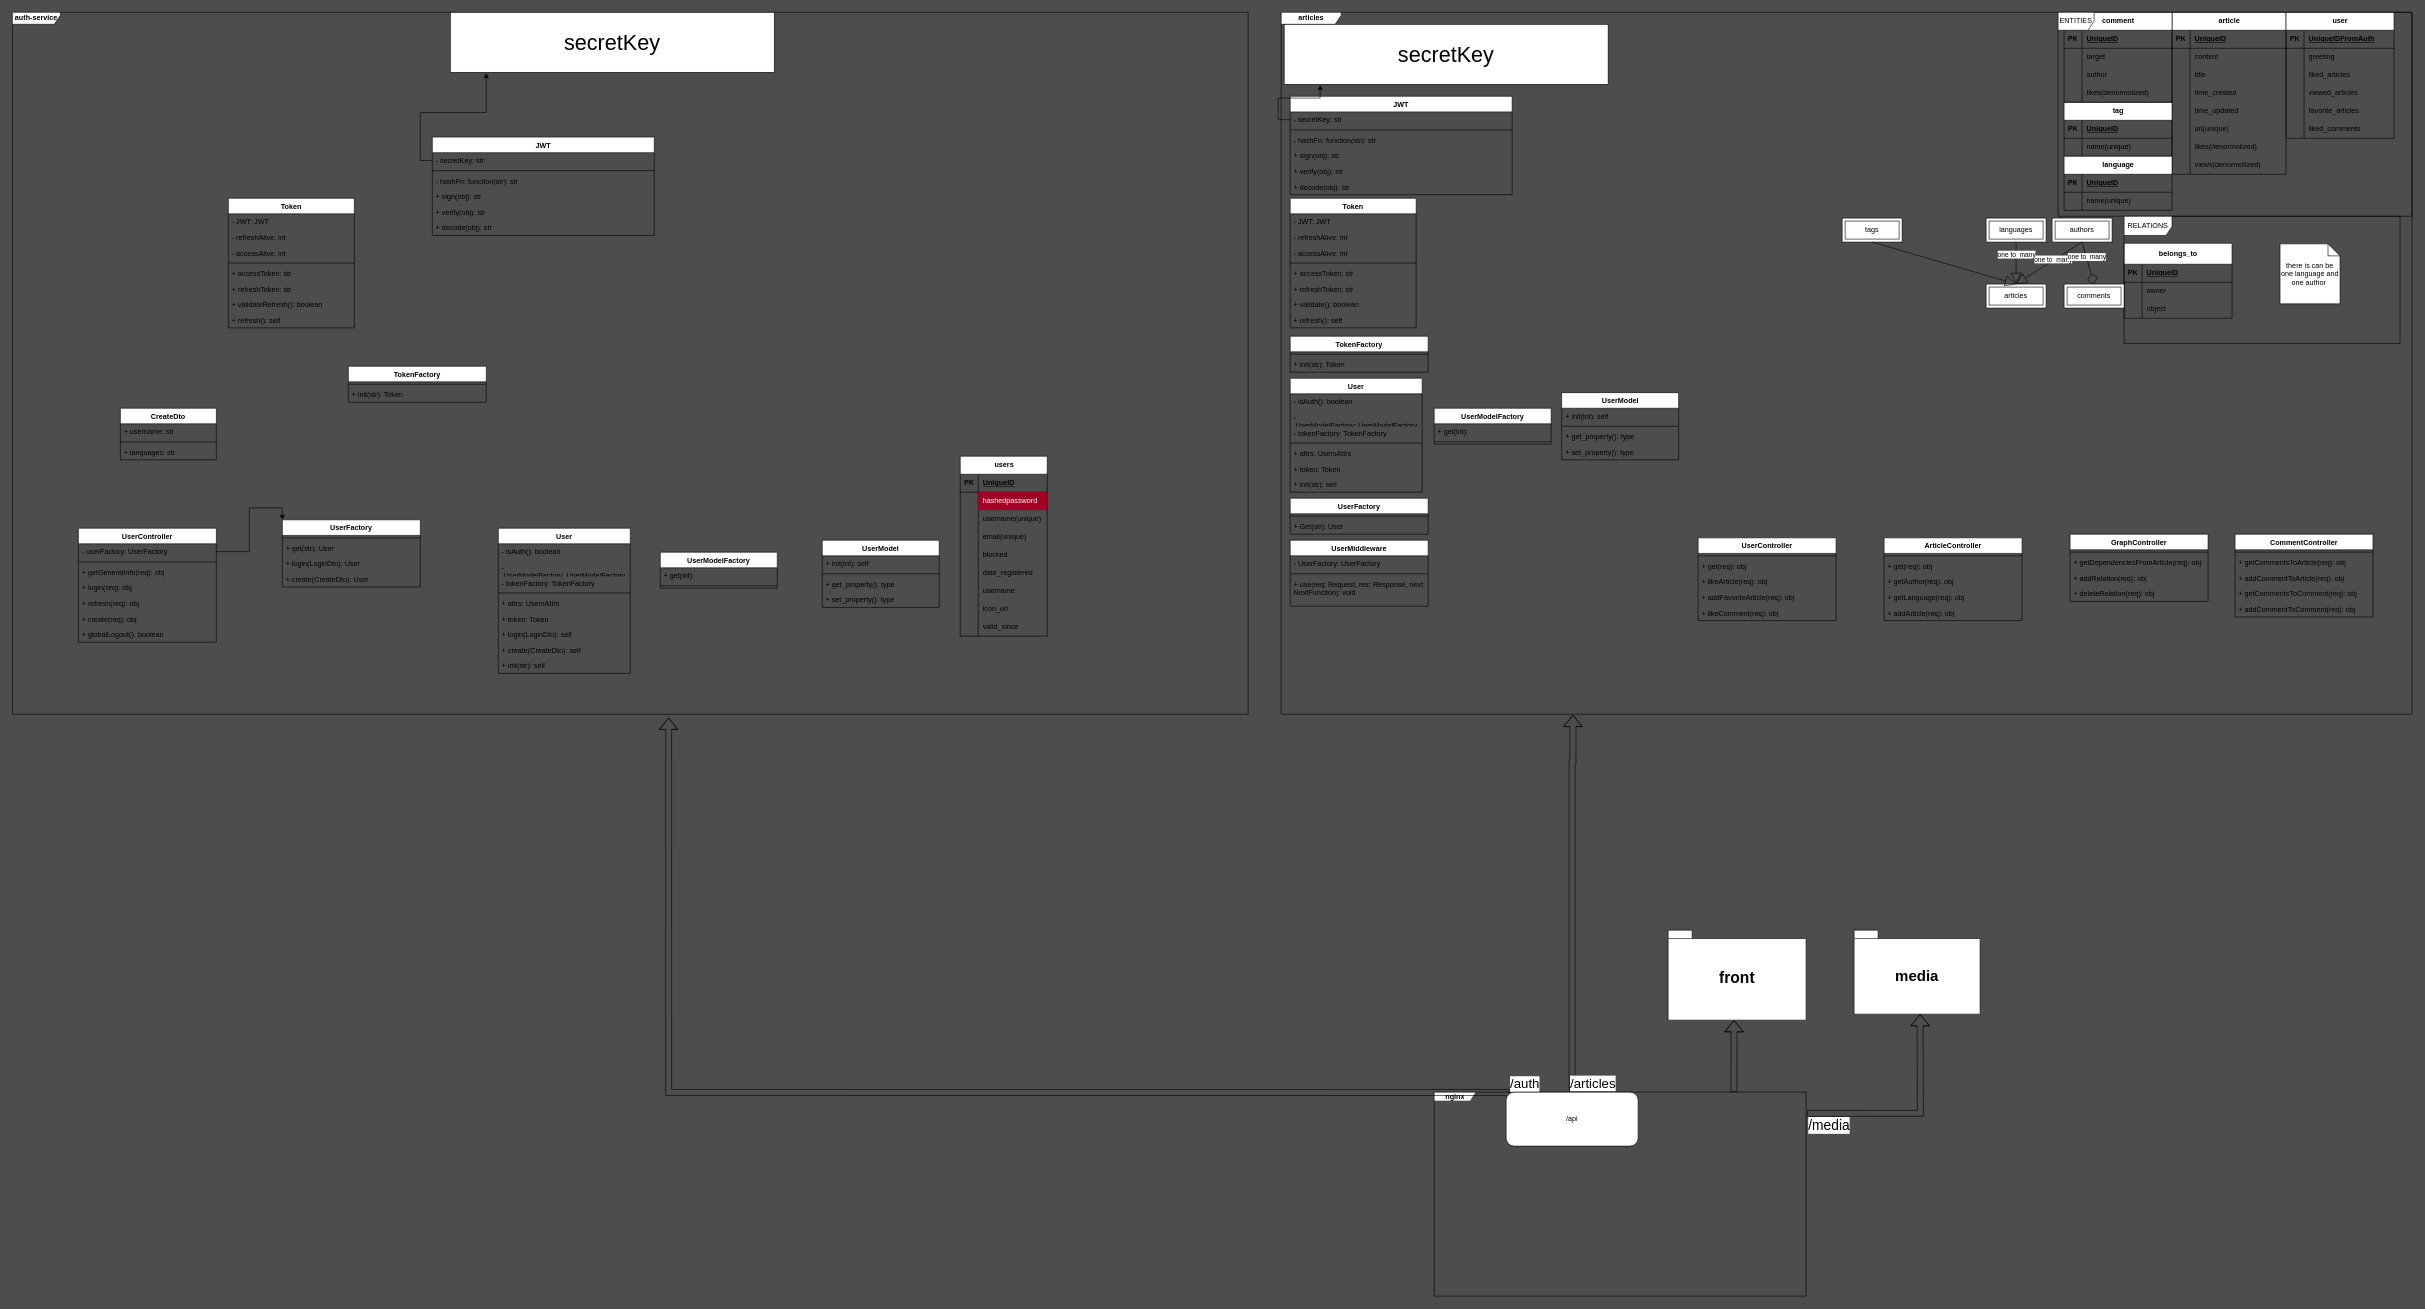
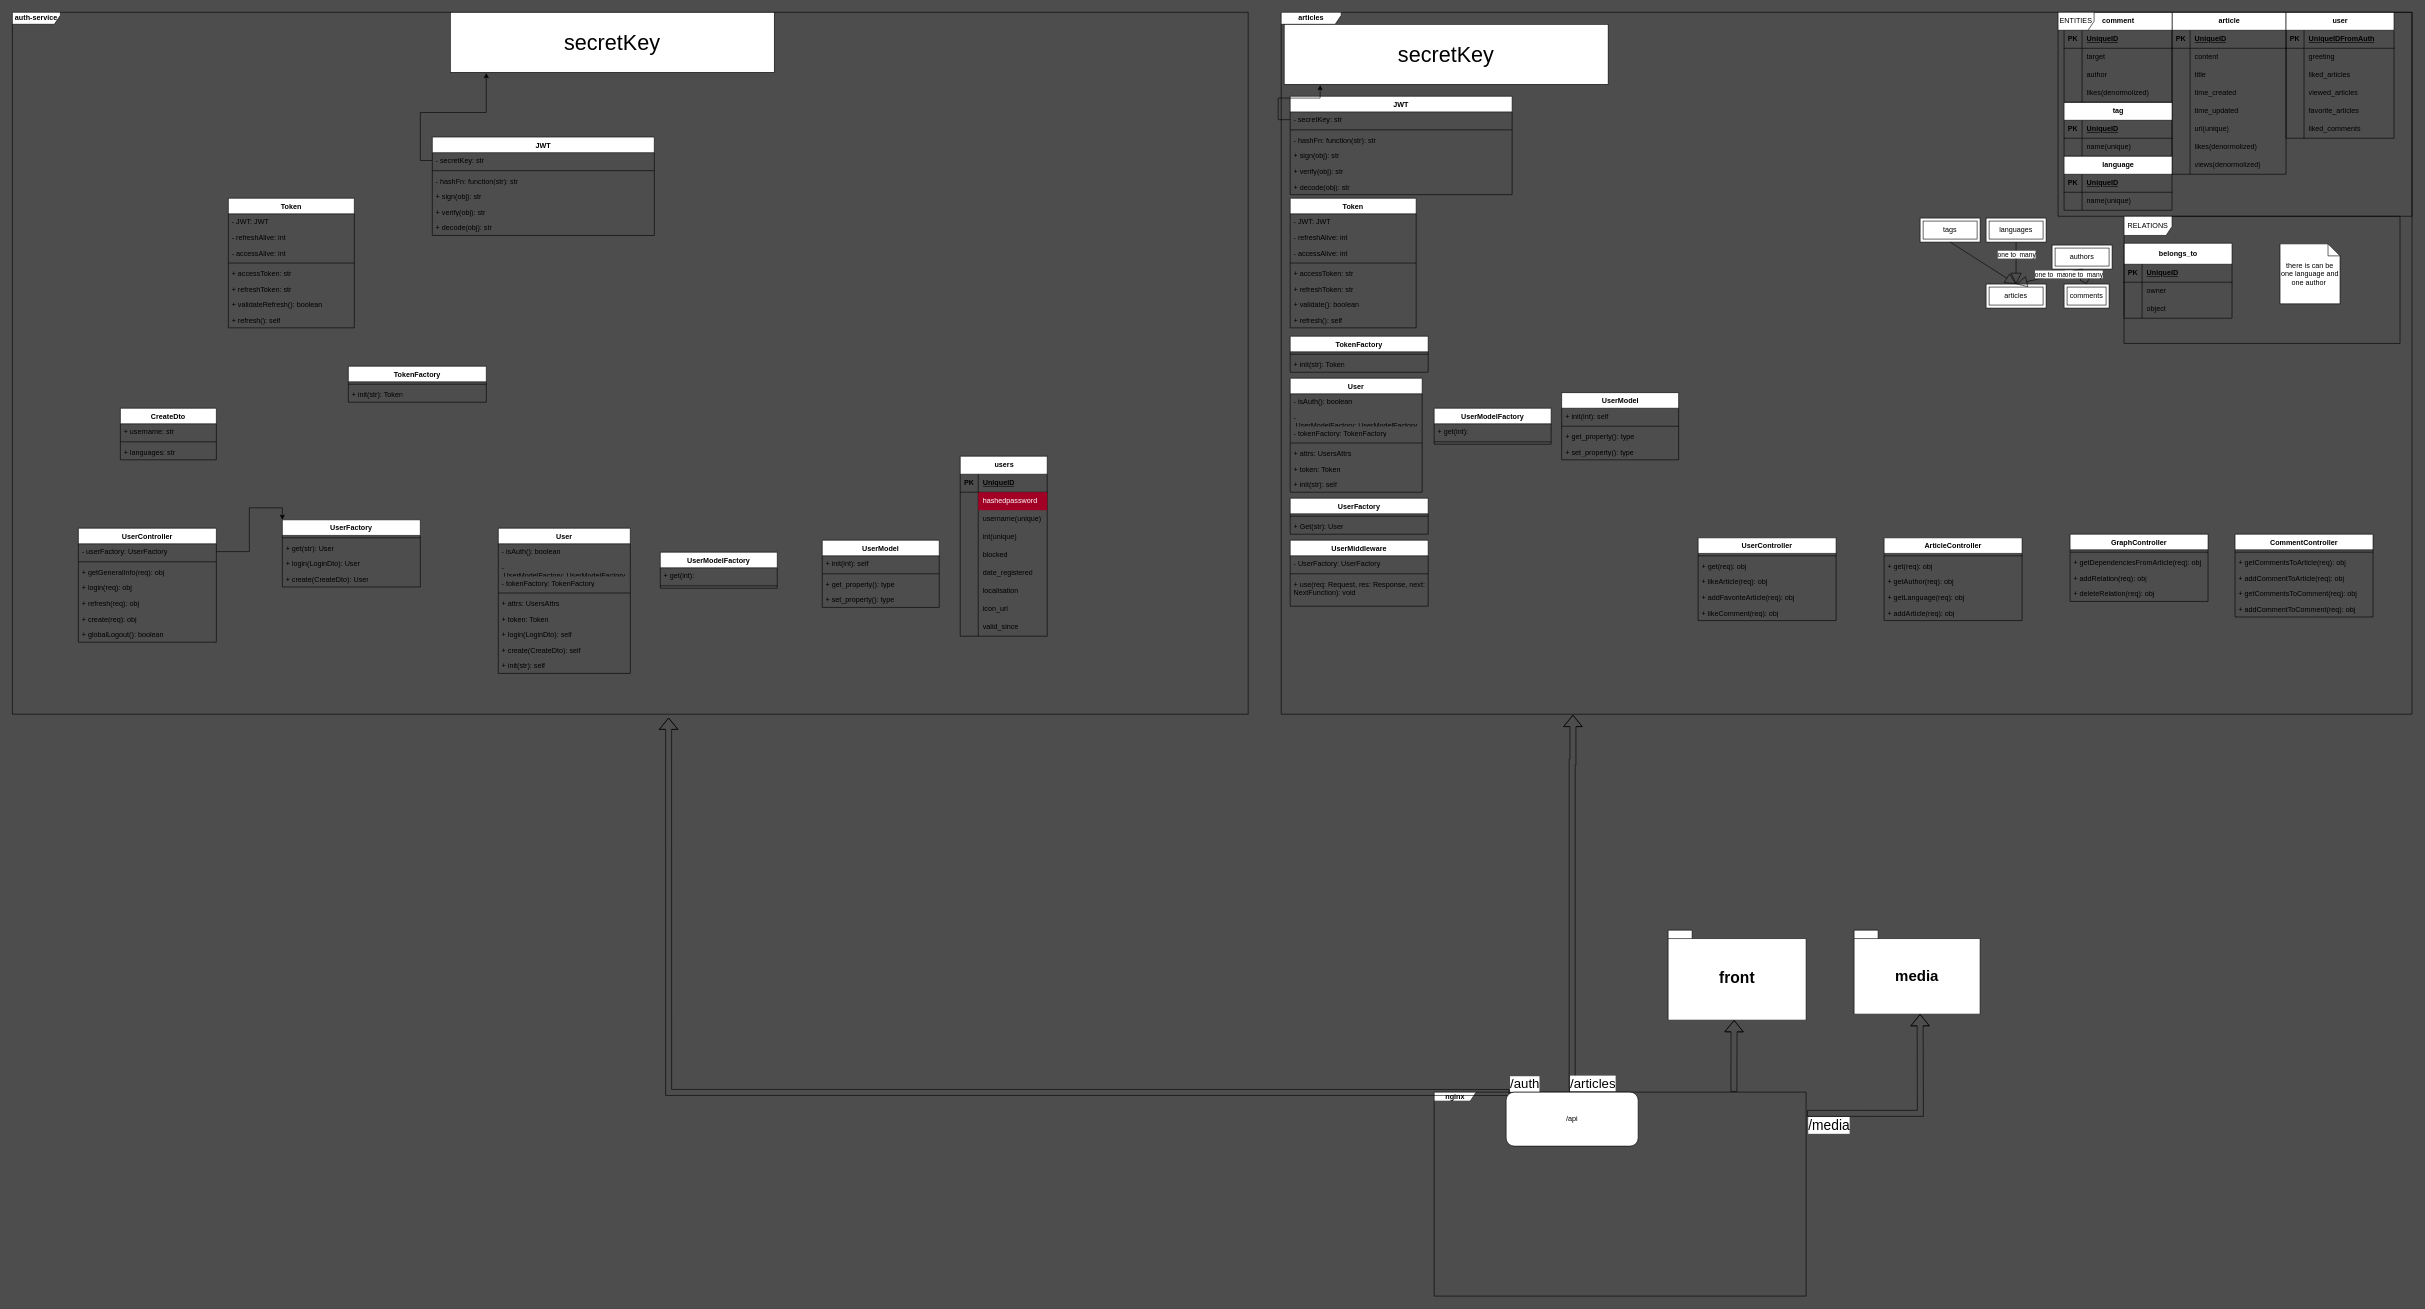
(1872, 230) -> (1950, 230)
(2082, 230) -> (2082, 257)
(2094, 296) -> (2087, 296)
(1007, 537) -> (1003, 537)
(999, 591) -> (1004, 591)
